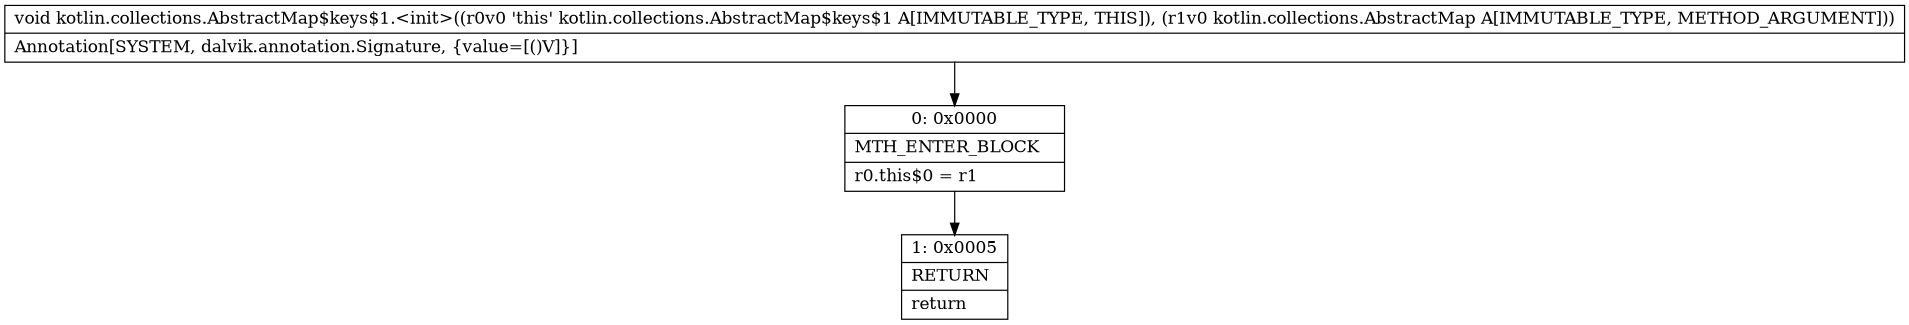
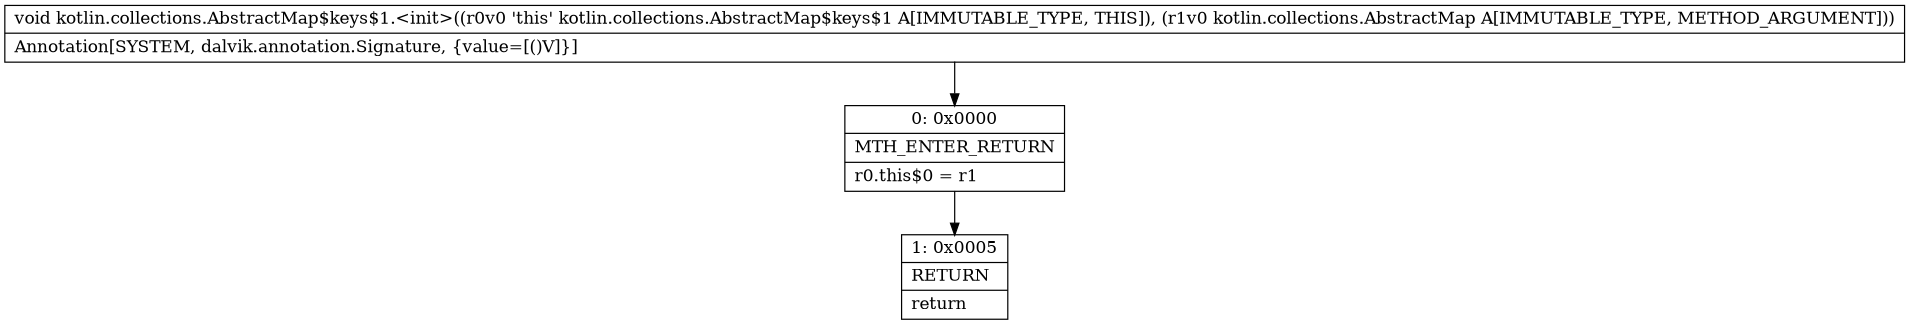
(947, 147) -> (955, 147)
